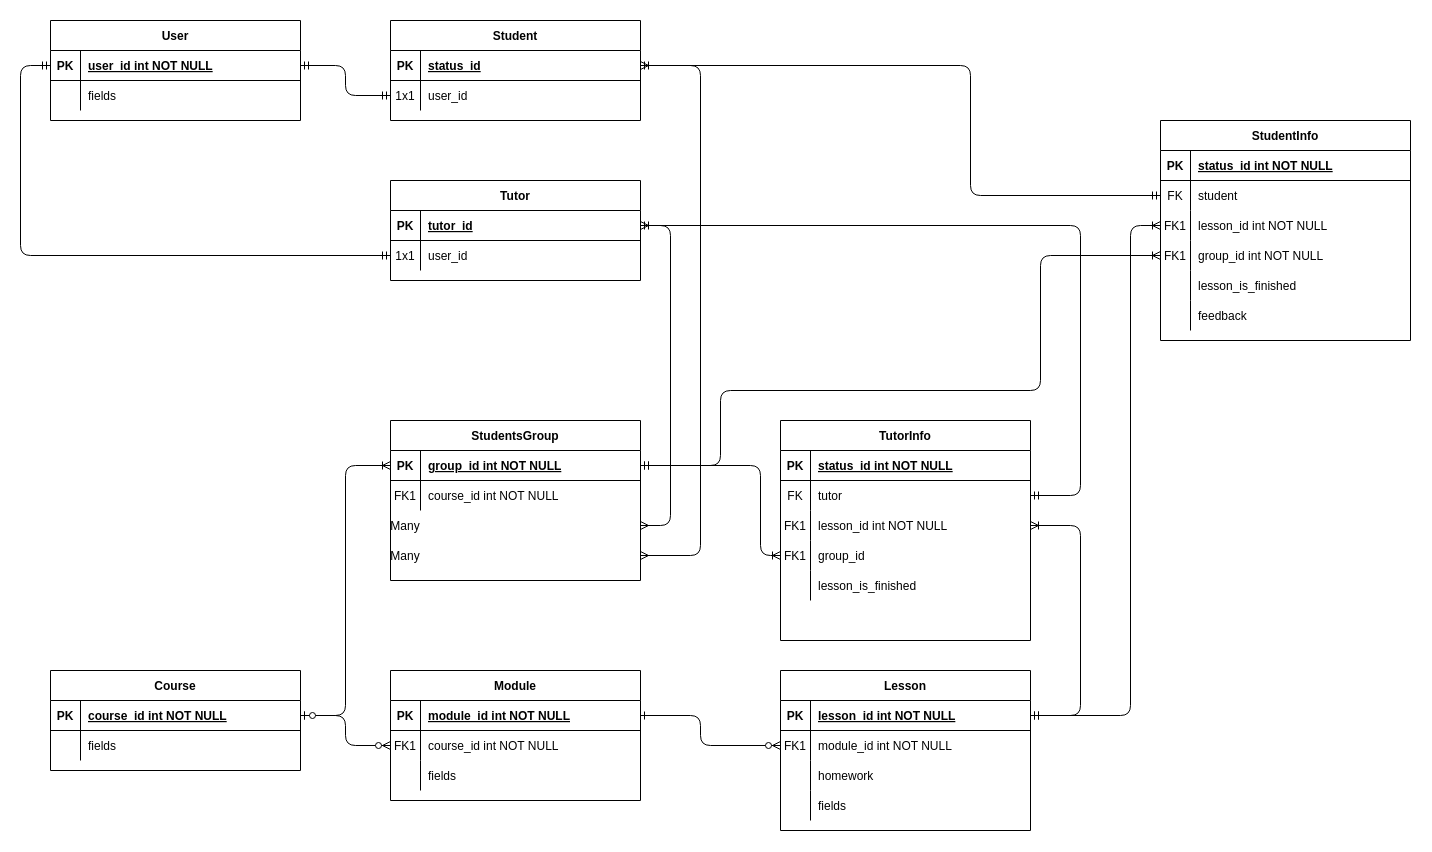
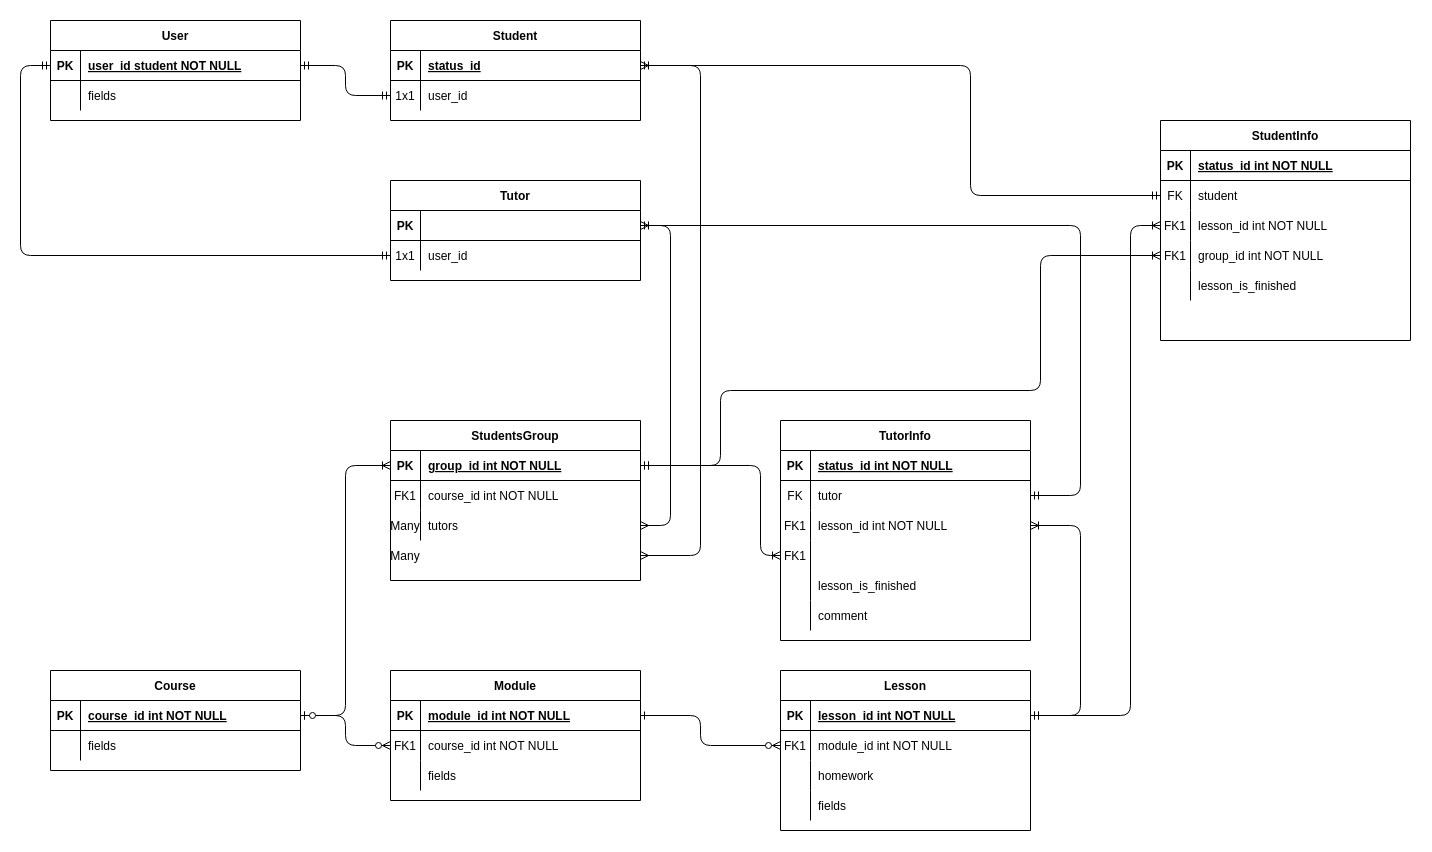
(147, 66) -> (162, 66)
(531, 226) -> none
(1301, 316) -> none
none -> (531, 526)
(921, 556) -> none
none -> (921, 616)
